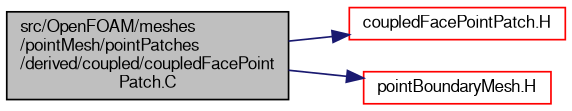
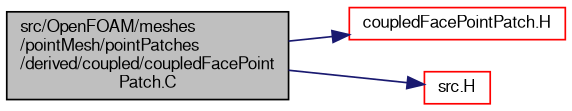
(457, 88) -> (457, 88)
